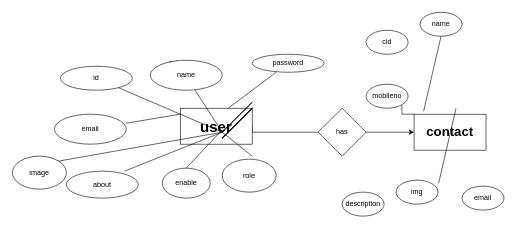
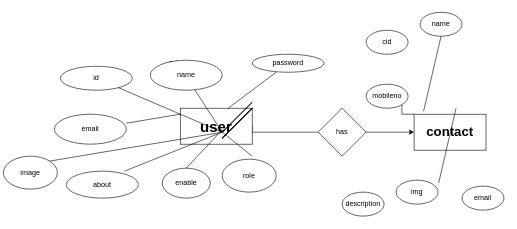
(39, 173) -> (30, 173)
